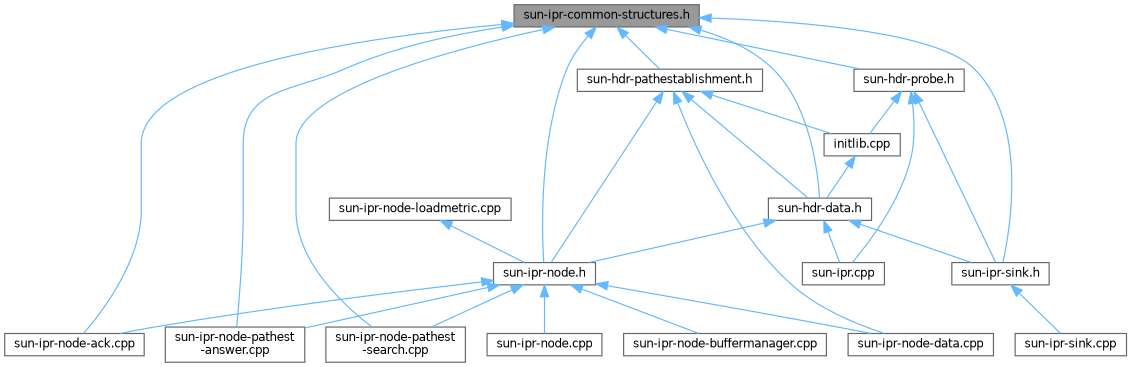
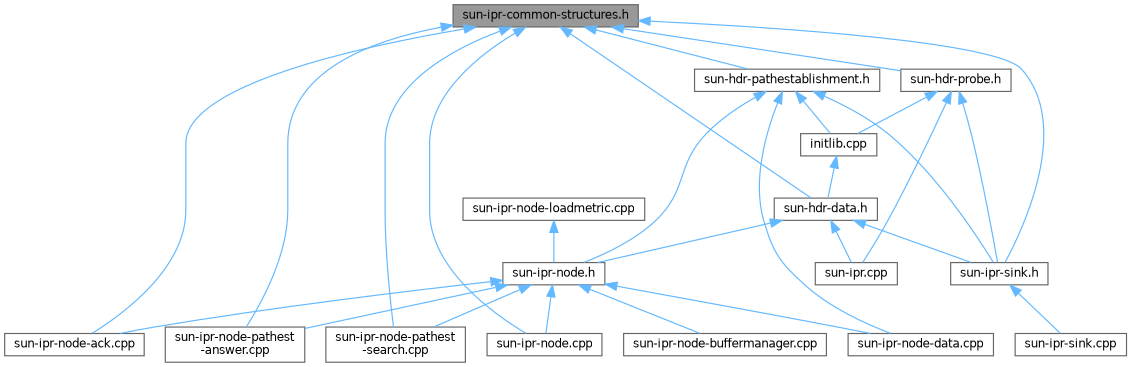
(548, 145) -> (430, 186)
(750, 149) -> (926, 170)
